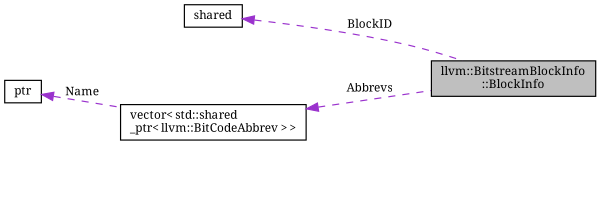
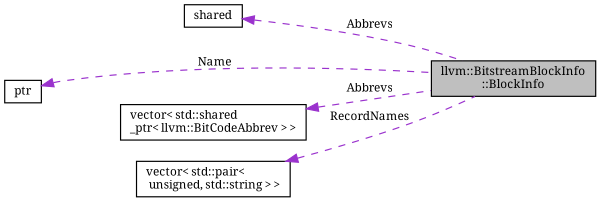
(369, 25) -> (369, 25)
(87, 102) -> (242, 68)
none -> (213, 179)
